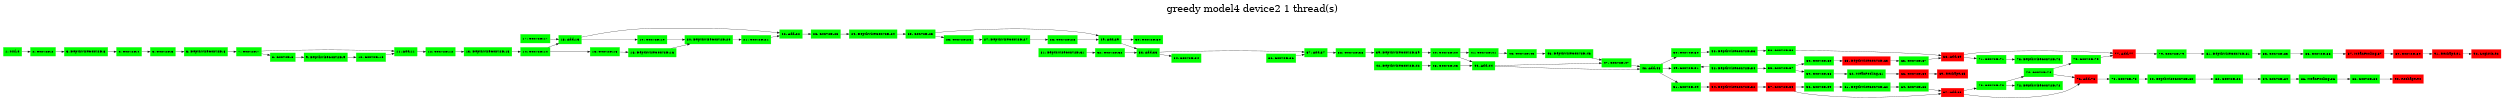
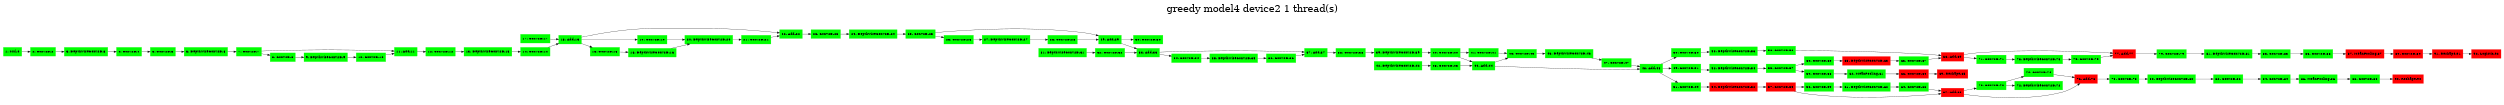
(569, 52) -> (586, 45)
none -> (1234, 58)
(1547, 64) -> (1500, 60)
(2061, 66) -> (2066, 59)
(1706, 67) -> (1704, 70)
